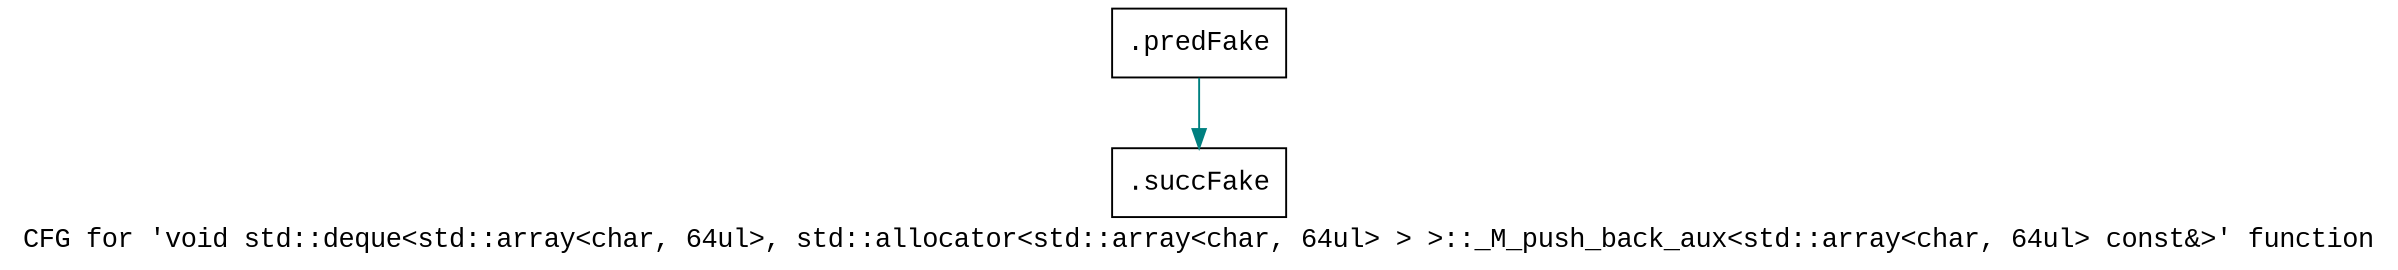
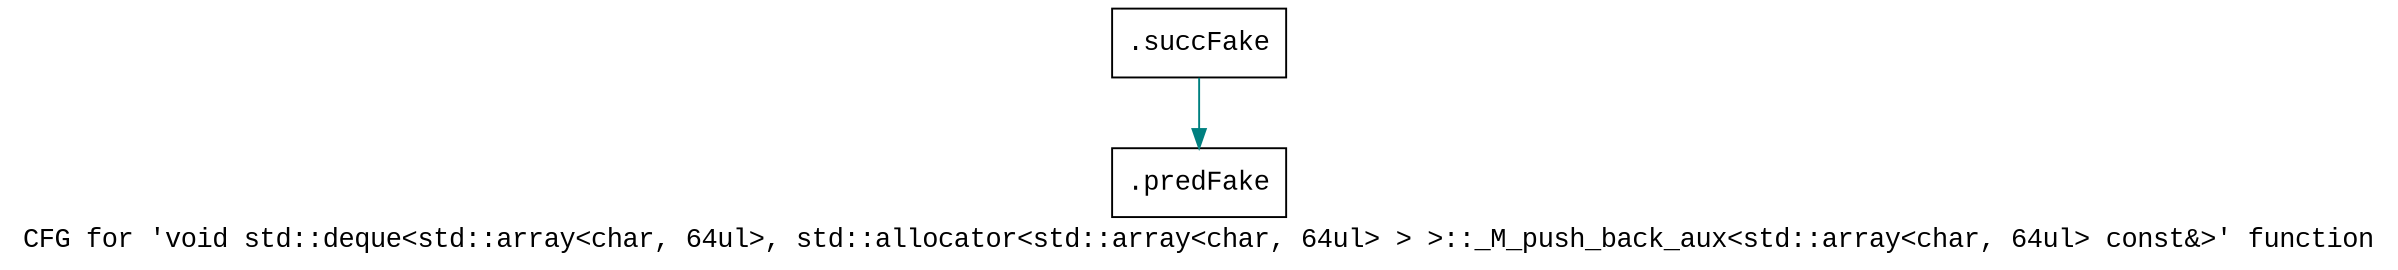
(1199, 103) -> (1199, 103)
